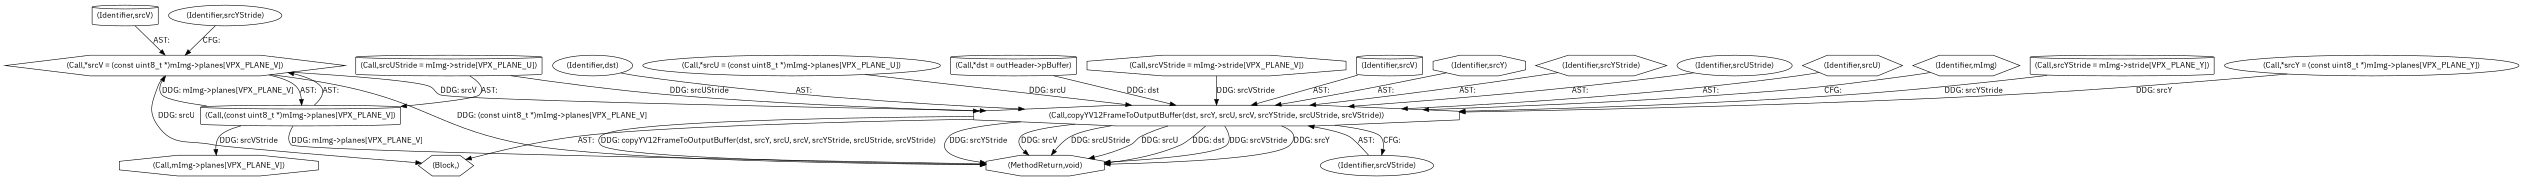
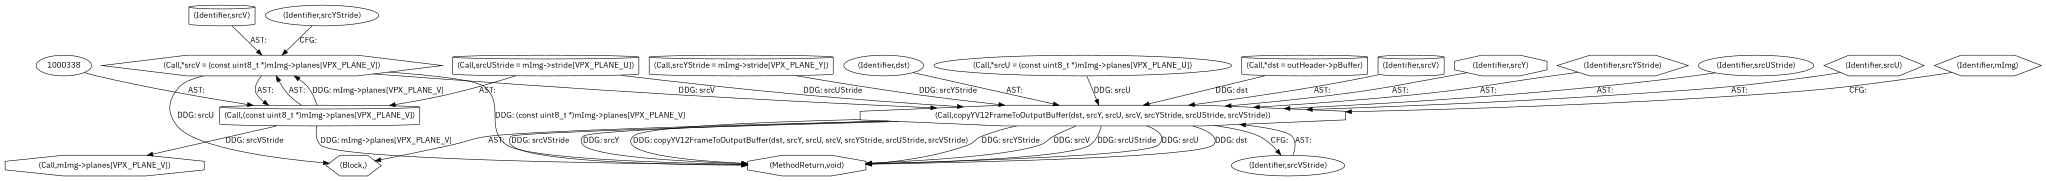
none -> (64, 66)
(1217, 66) -> none
(2372, 66) -> none
